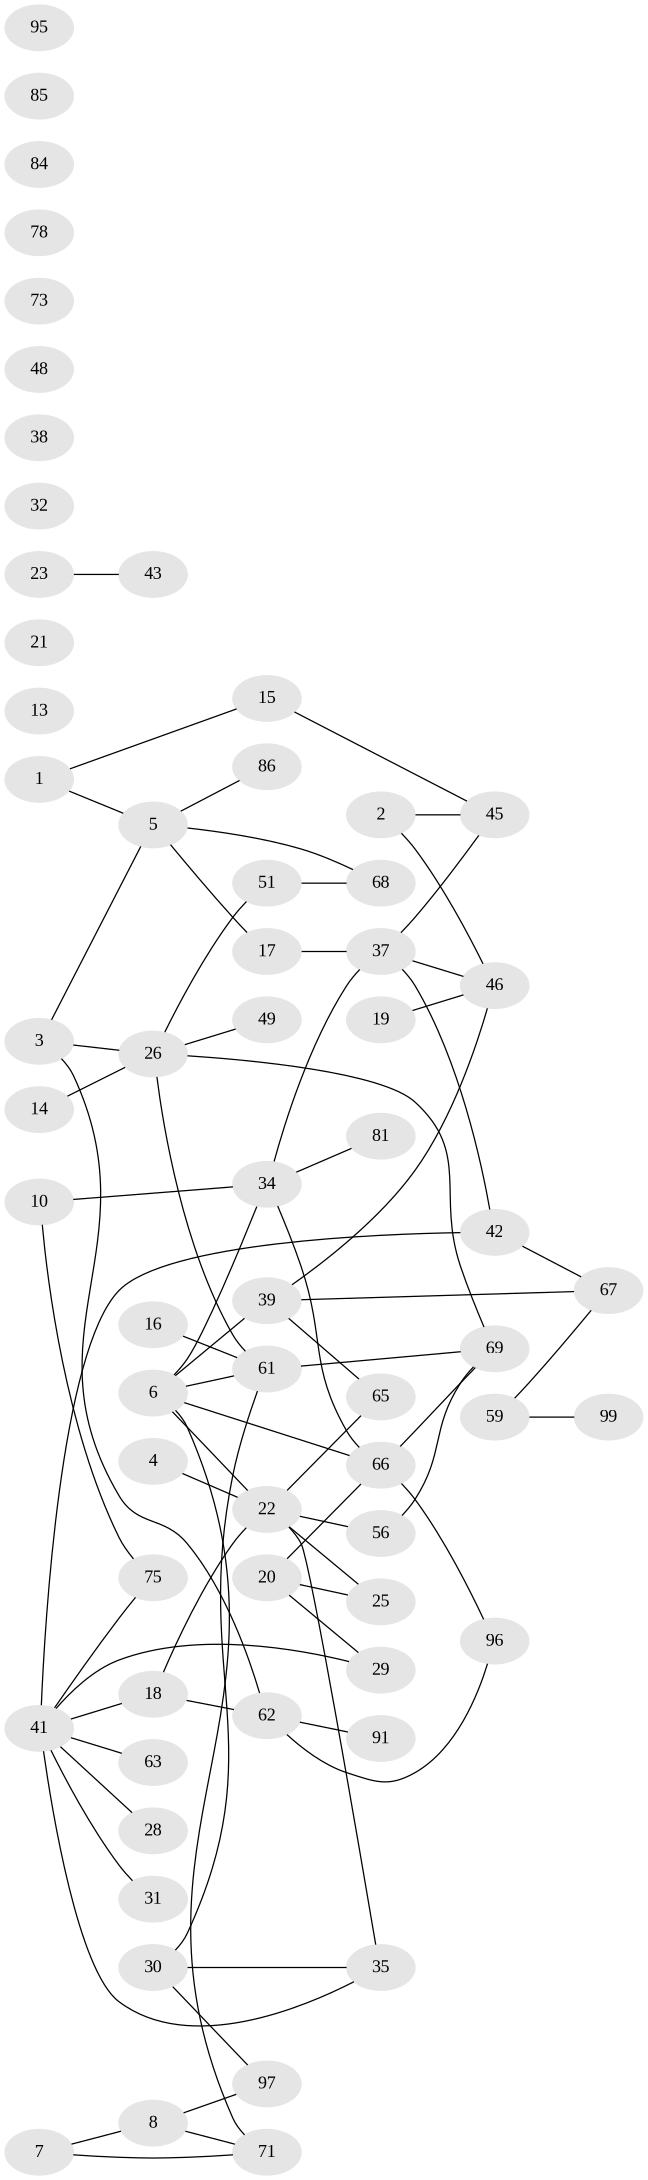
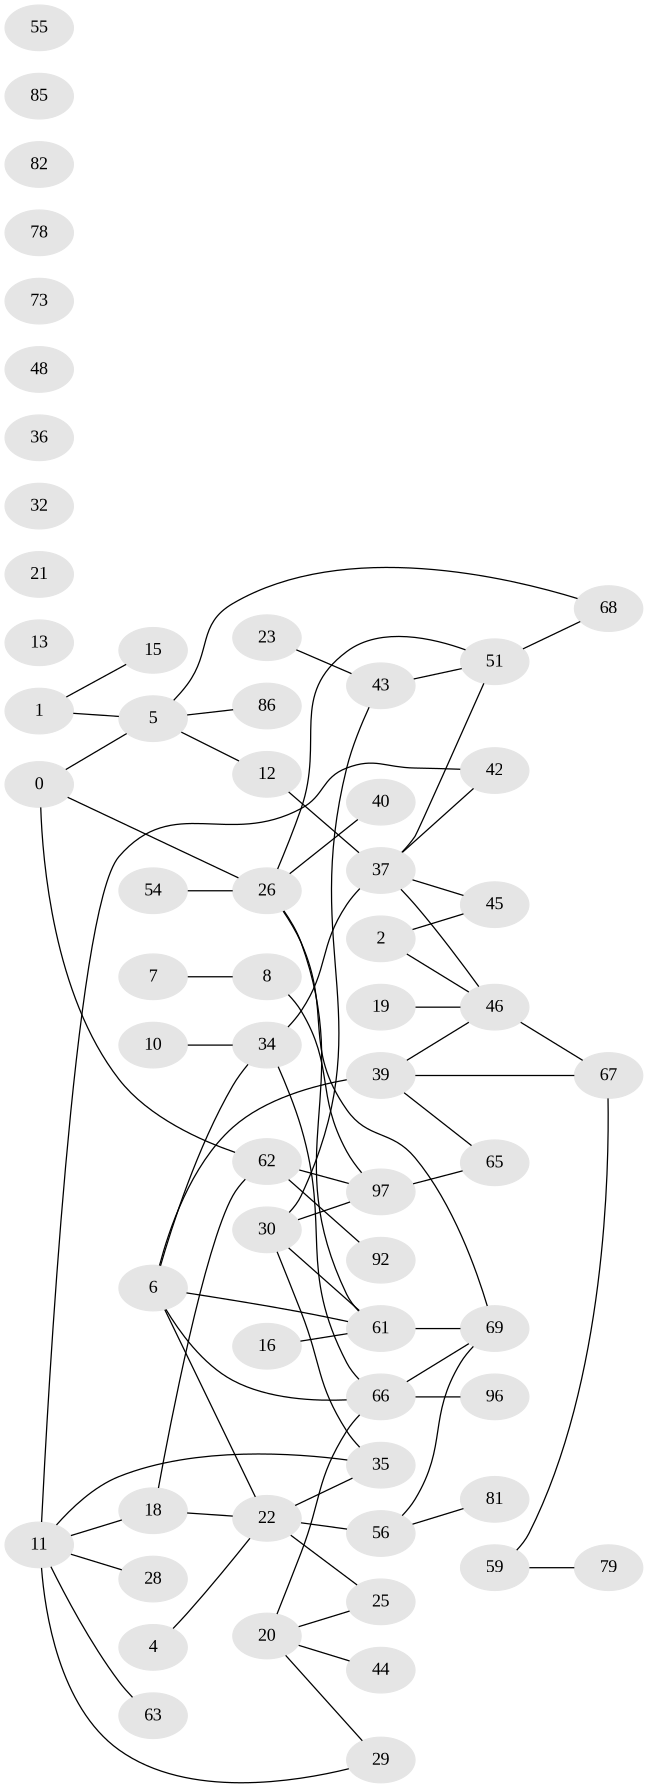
(39, 28) -> (39, 28)
(39, 164) -> (39, 164)
(39, 438) -> (39, 438)
none -> (438, 674)
(381, 757) -> none
none -> (442, 778)
(267, 951) -> (267, 774)
none -> (335, 962)
(267, 1020) -> (381, 802)
(39, 1041) -> (39, 784)
(39, 1110) -> (153, 891)
(324, 1160) -> (438, 1516)
(552, 1262) -> (552, 1041)
(609, 1417) -> (609, 1568)
(322, 1455) -> (439, 1177)
(153, 1578) -> none
none -> (381, 1670)
(39, 1728) -> (39, 1545)
(381, 1738) -> (381, 1260)
(411, 1775) -> (325, 1177)
(153, 1899) -> none
(267, 2152) -> none
